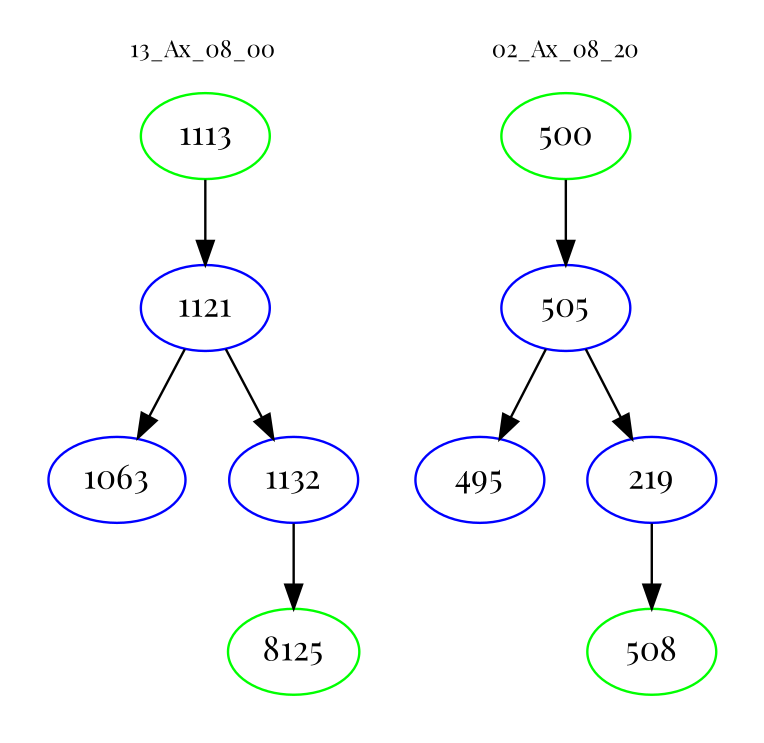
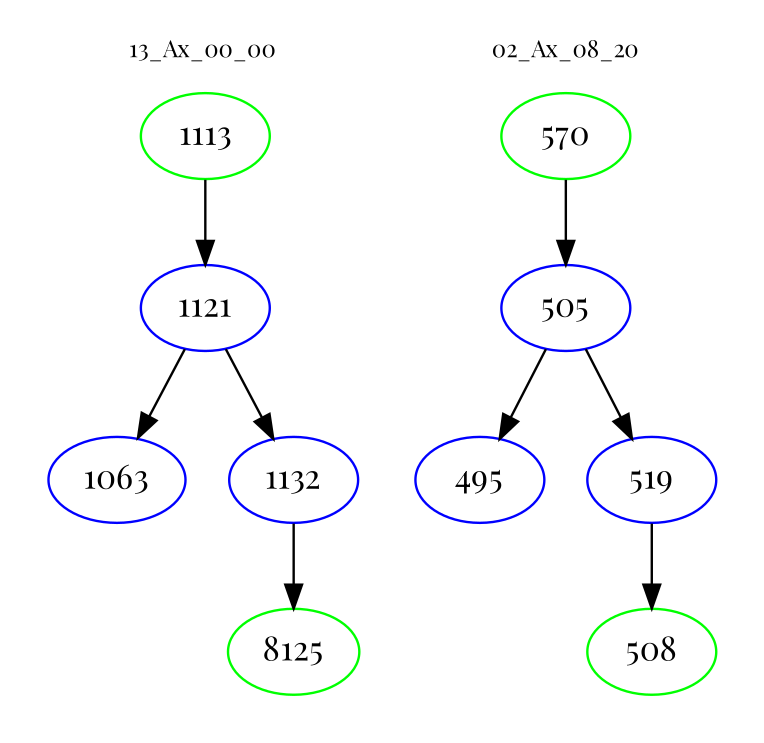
(203, 51) -> (203, 51)
(566, 136) -> (566, 136)
(652, 480) -> (652, 480)
